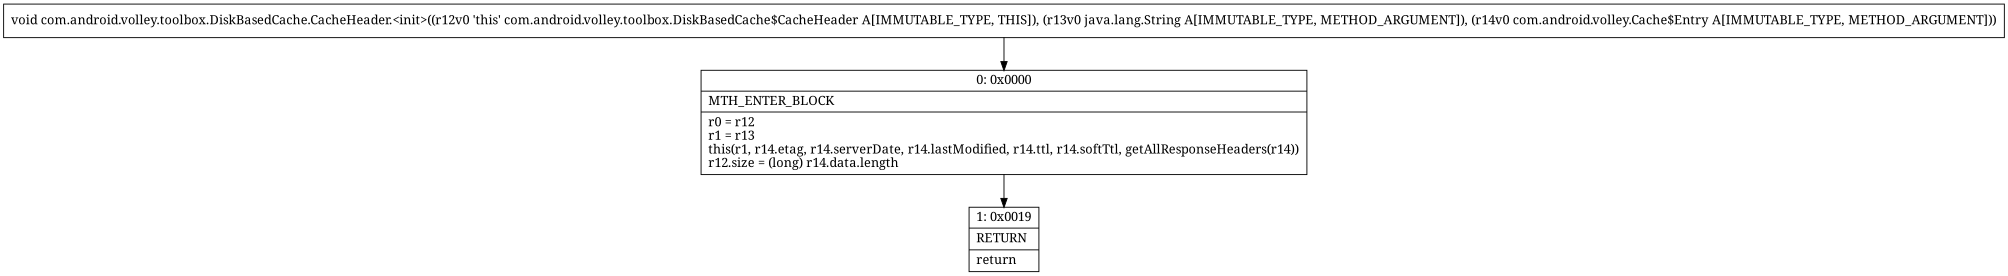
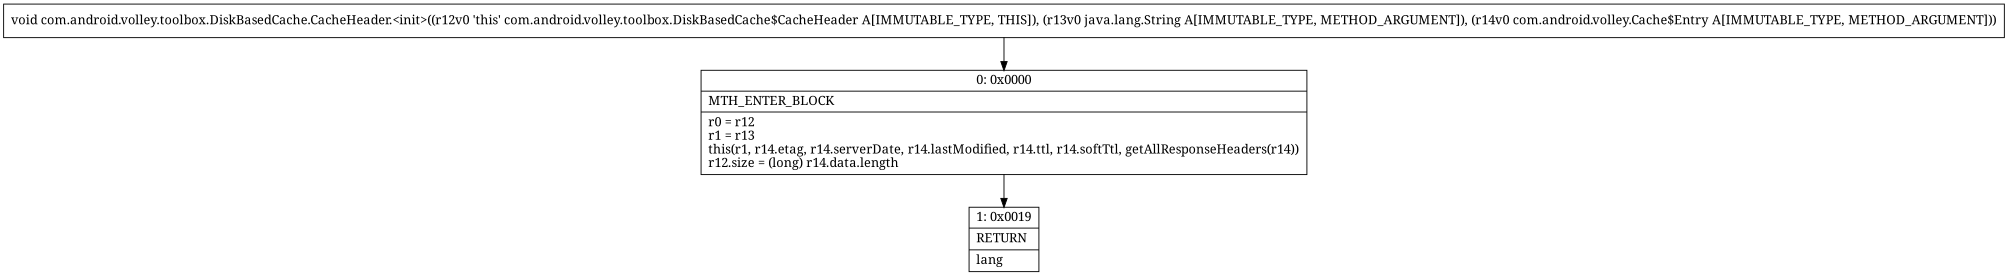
(997, 260) -> (990, 260)
